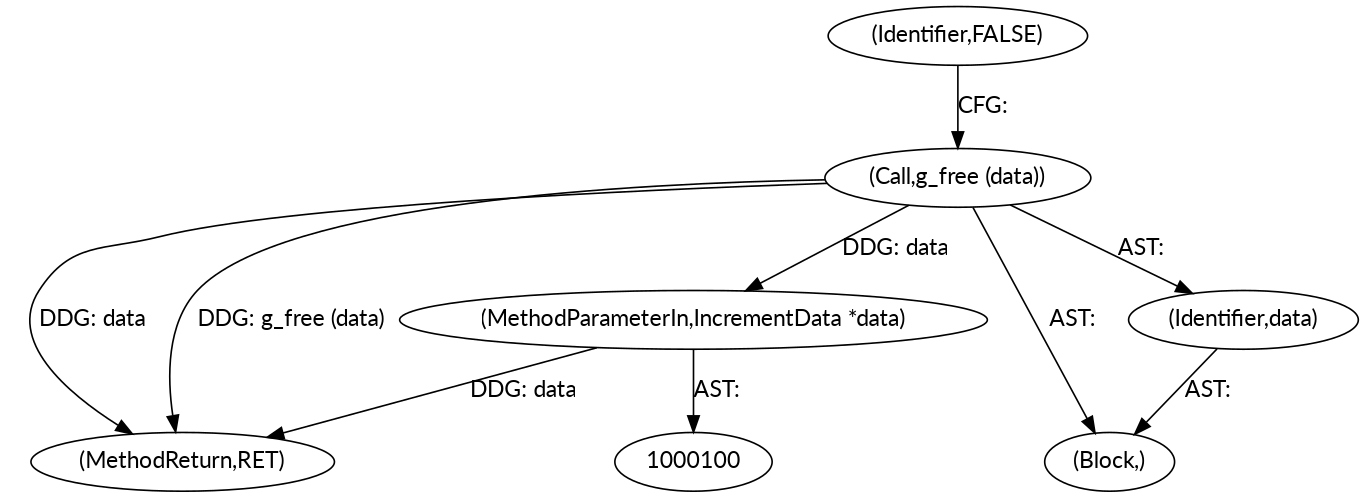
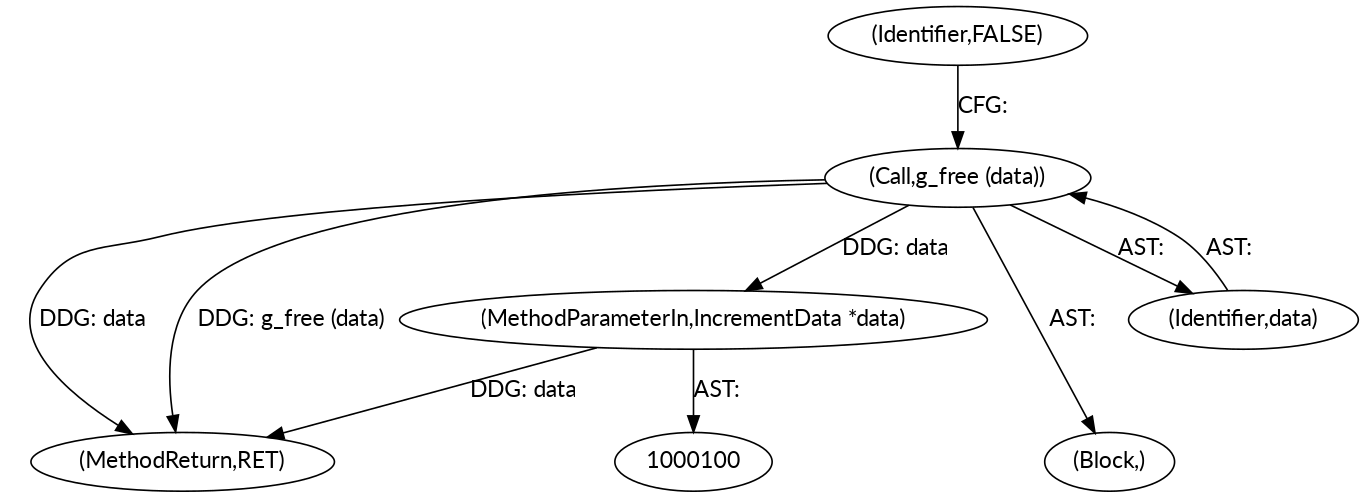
(1182, 385) -> (1166, 230)
